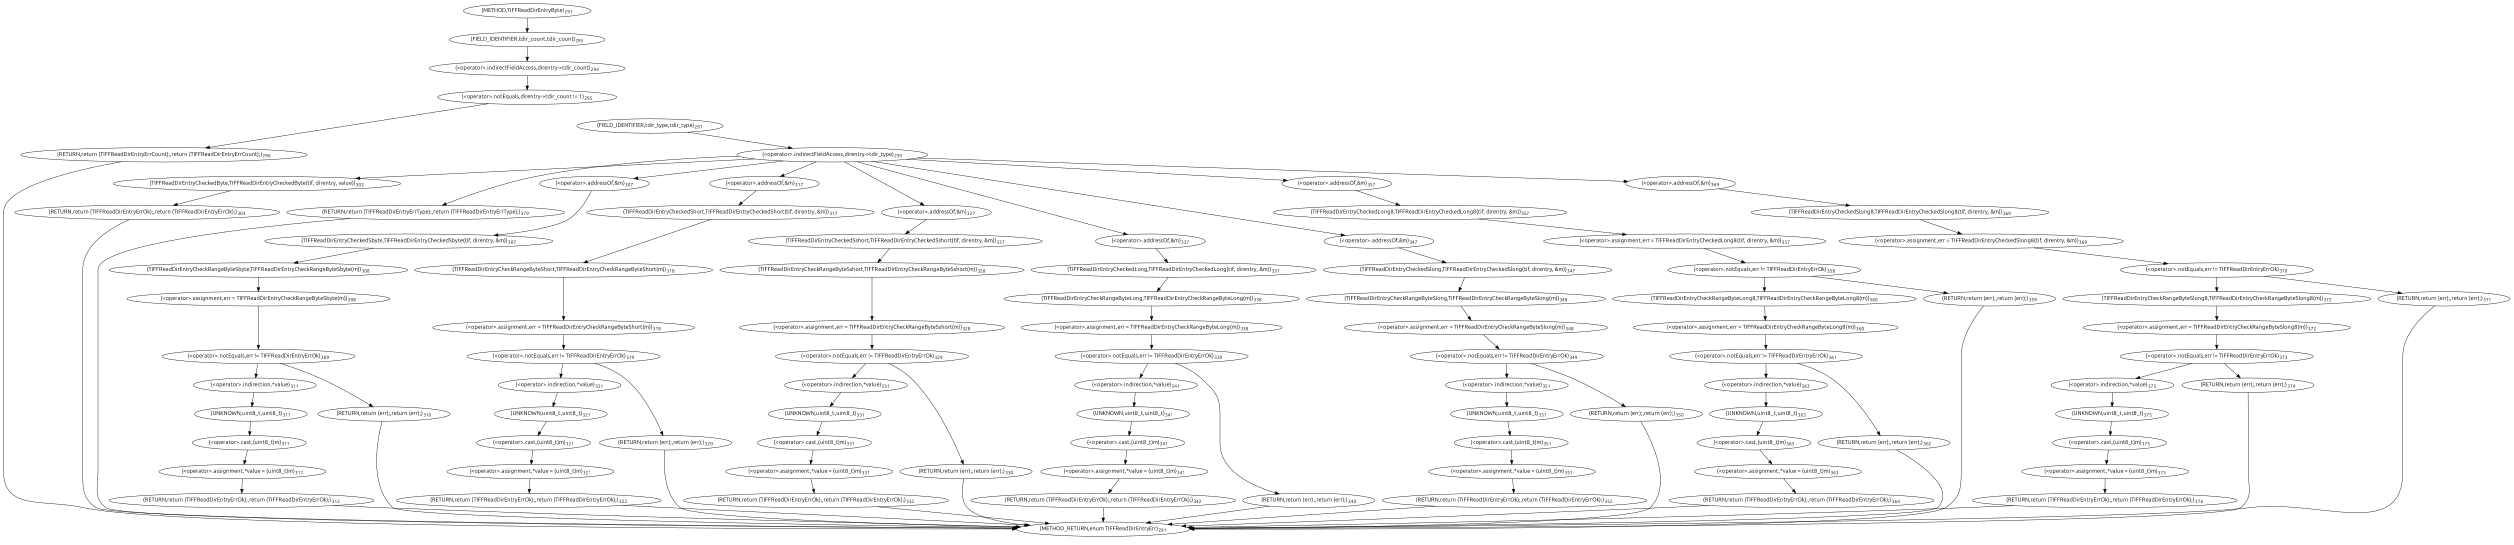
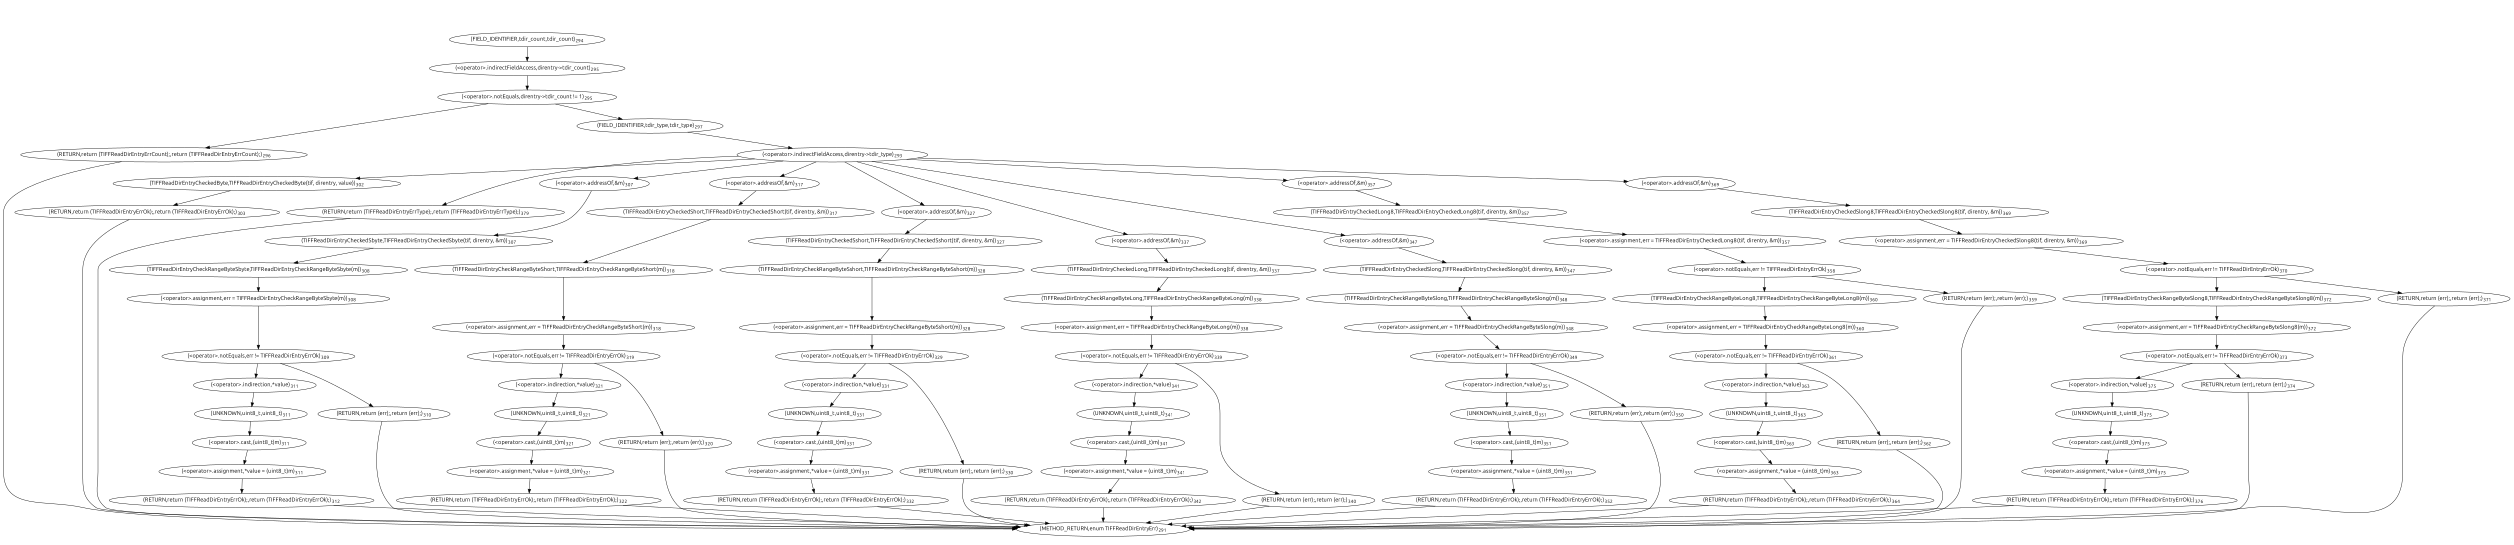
(527, 11) -> none
(580, 39) -> (580, 39)
(595, 68) -> (595, 68)
none -> (587, 111)
